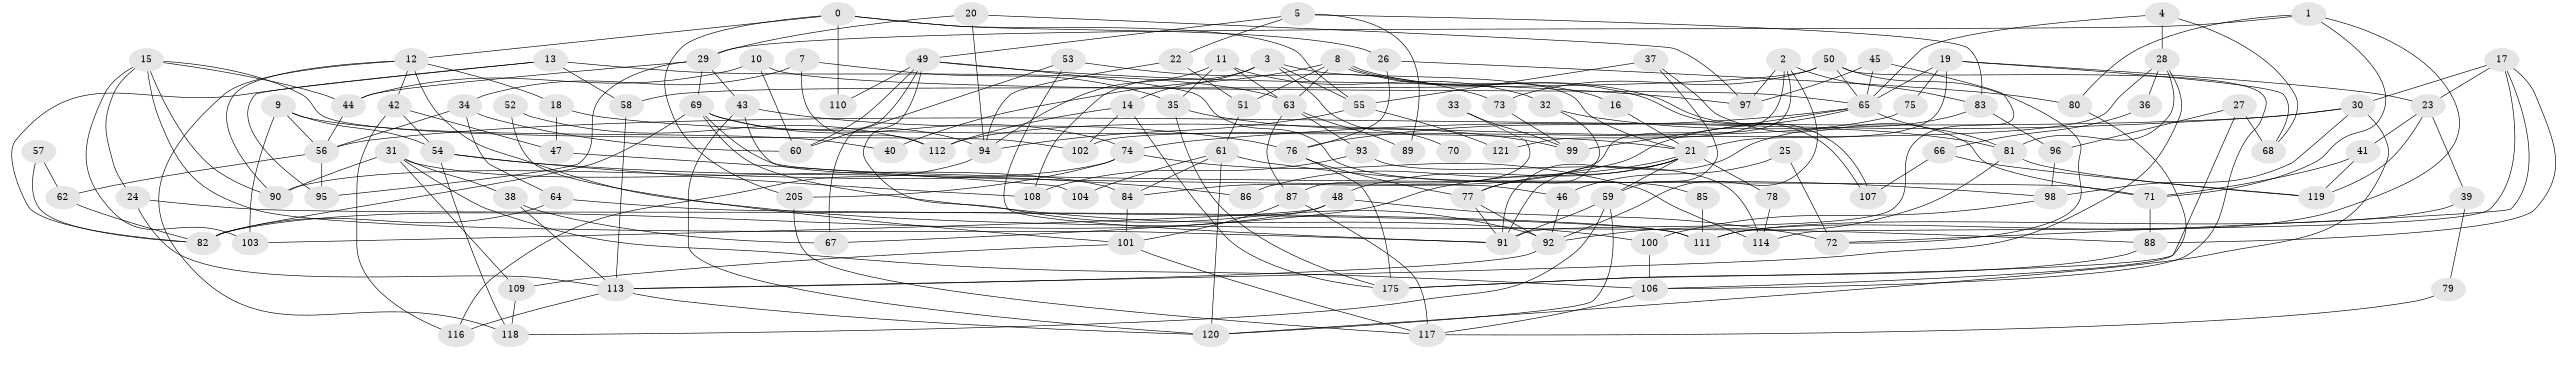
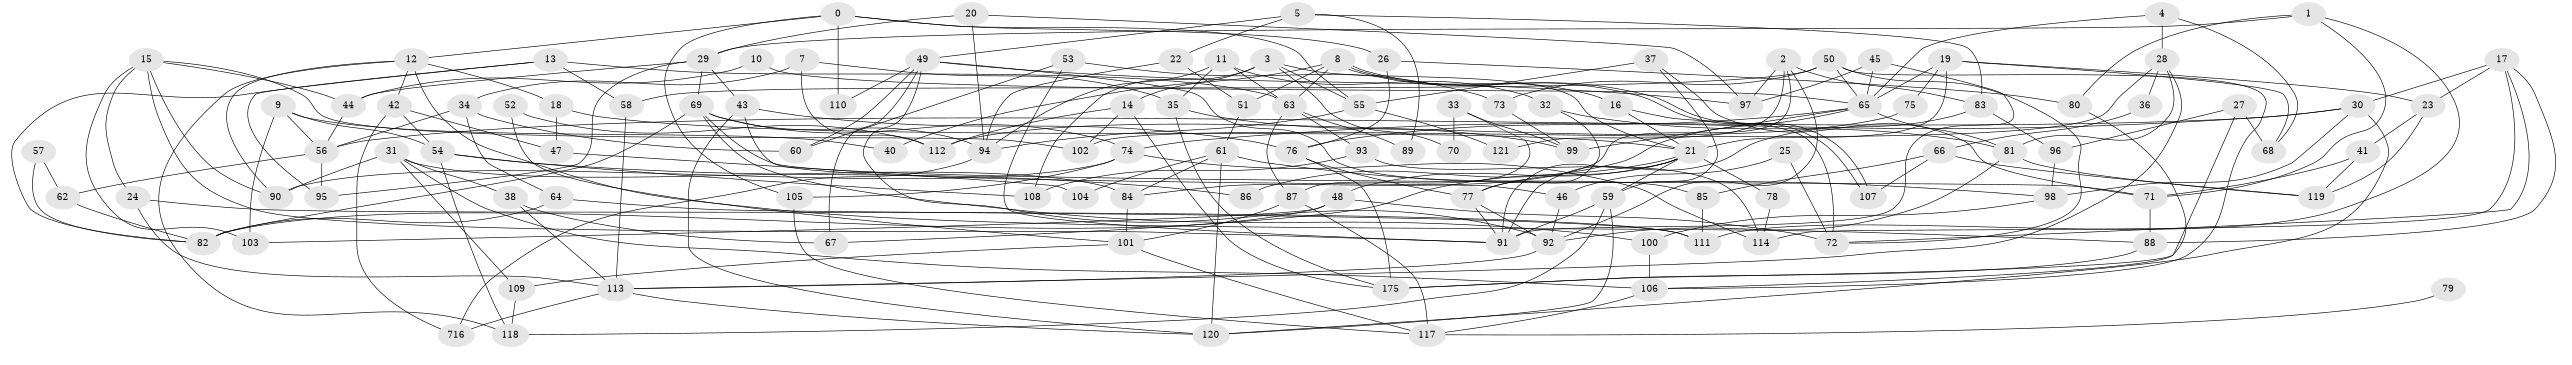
(776, 106) -> none
none -> (1454, 129)
none -> (1821, 157)
none -> (1821, 174)
(795, 198) -> (795, 198)
(2467, 198) -> none
(456, 335) -> (456, 335)
